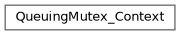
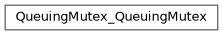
(90, 17) -> (111, 17)
